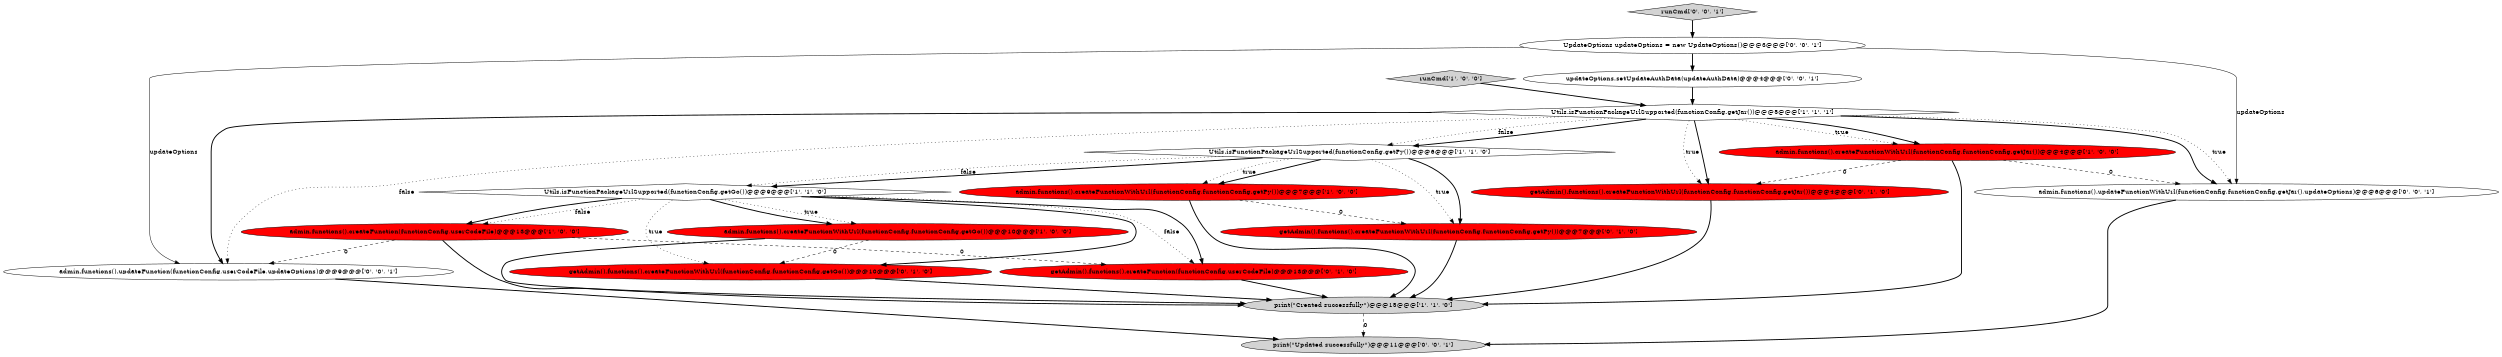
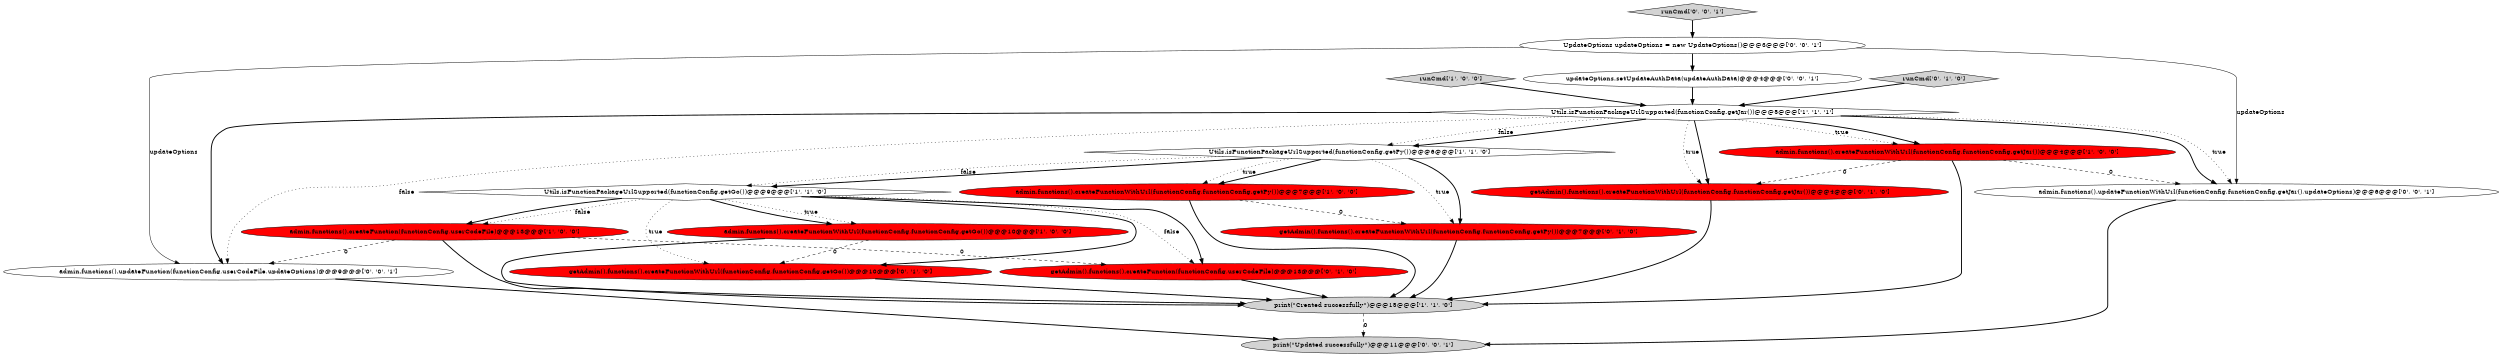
none -> (1934, 79)
